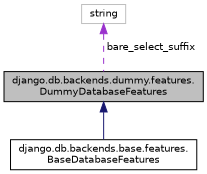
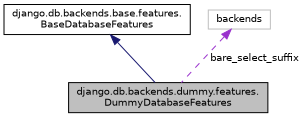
(104, 14) -> (239, 20)
(104, 126) -> (136, 62)
